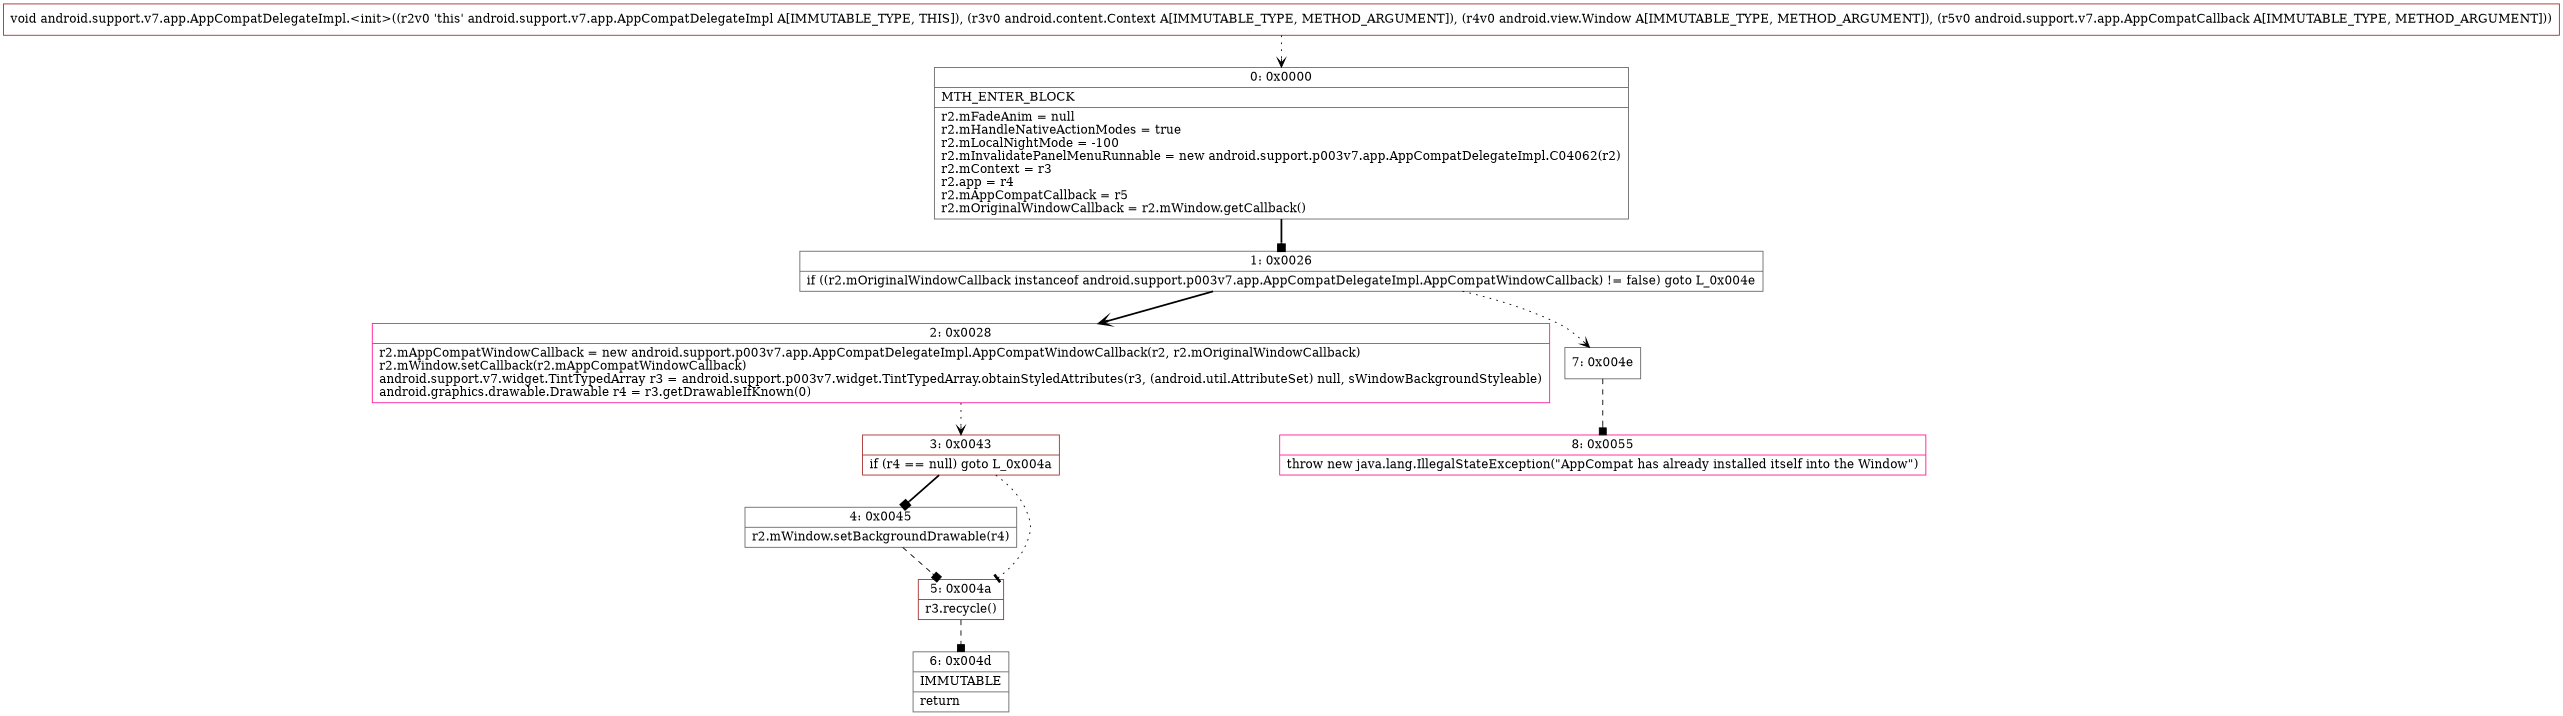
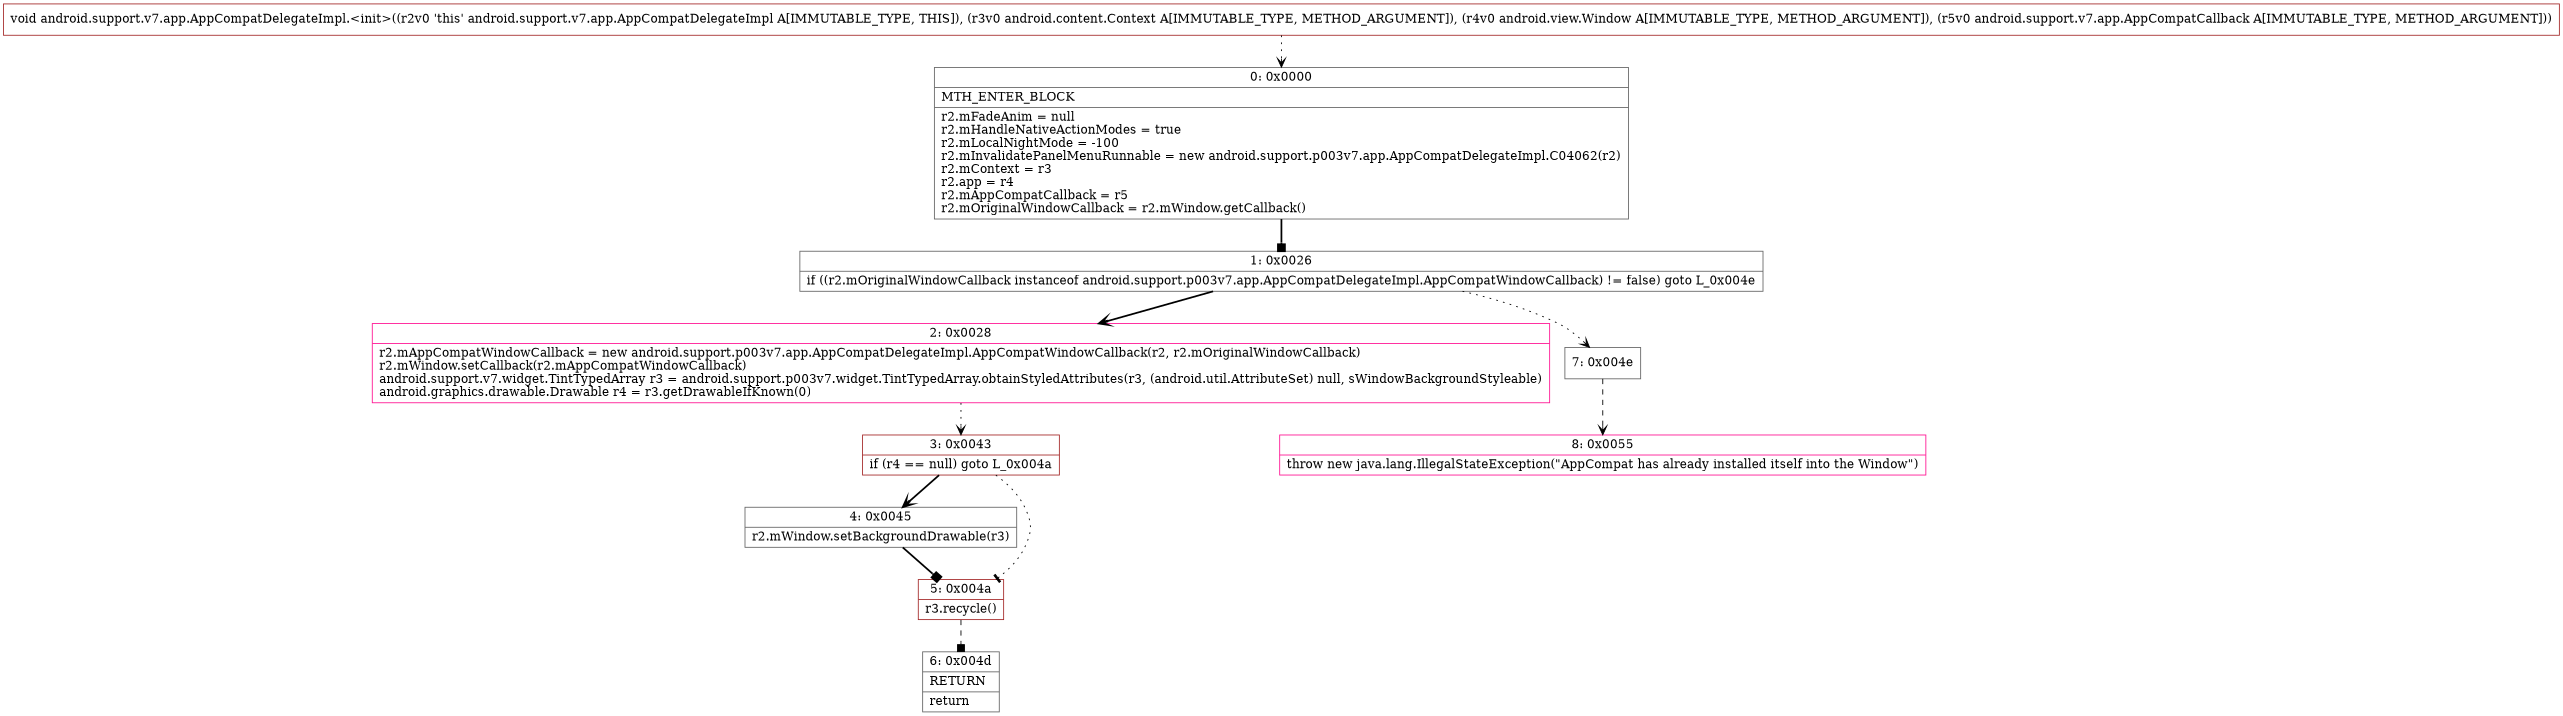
(1603, 402) -> (1603, 402)
(924, 488) -> (924, 488)
(881, 537) -> (881, 537)
(918, 561) -> (918, 561)
(961, 681) -> (958, 681)
